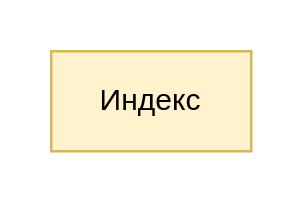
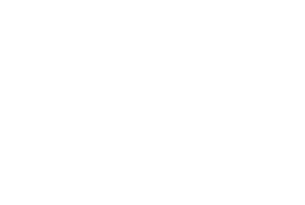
(151, 101) -> none
